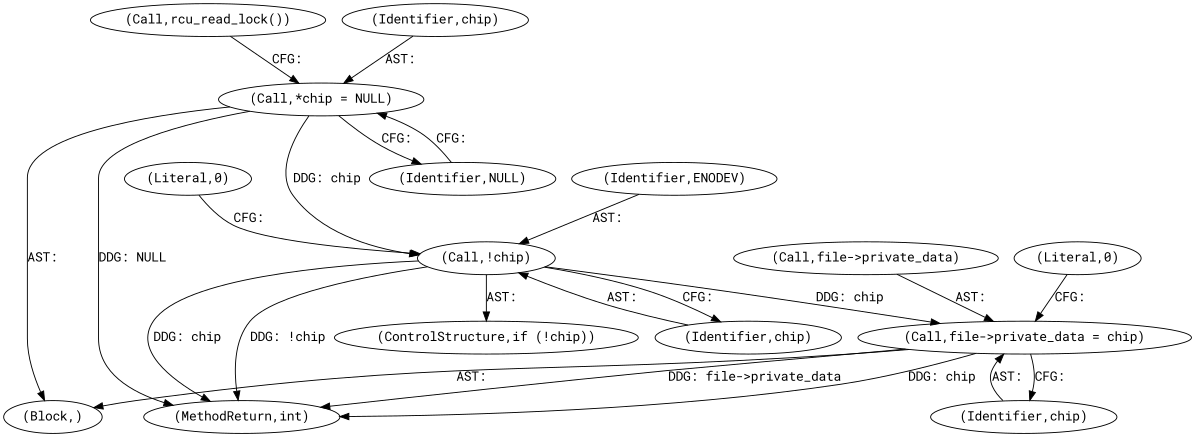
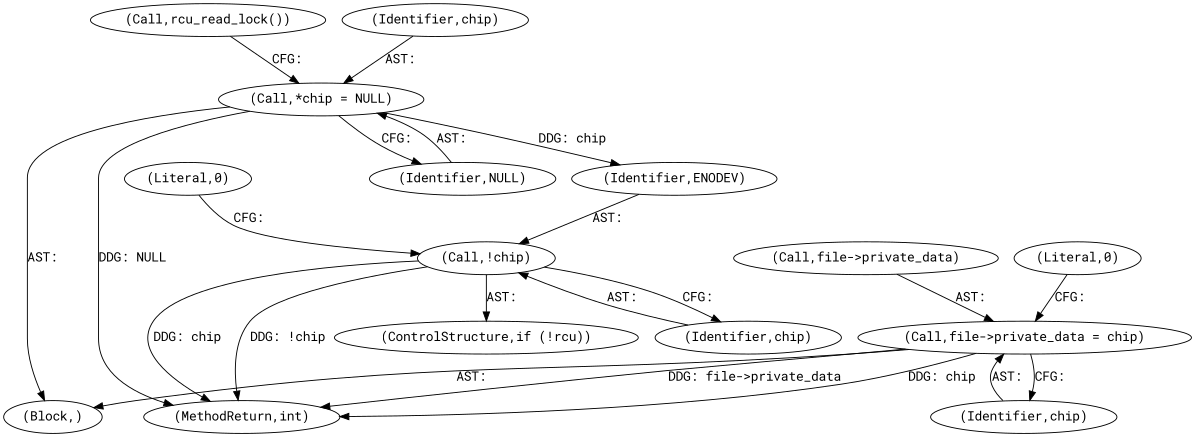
(455, 139) -> (455, 139)
(309, 213) -> (497, 137)
(738, 293) -> none
(486, 338) -> (486, 338)
